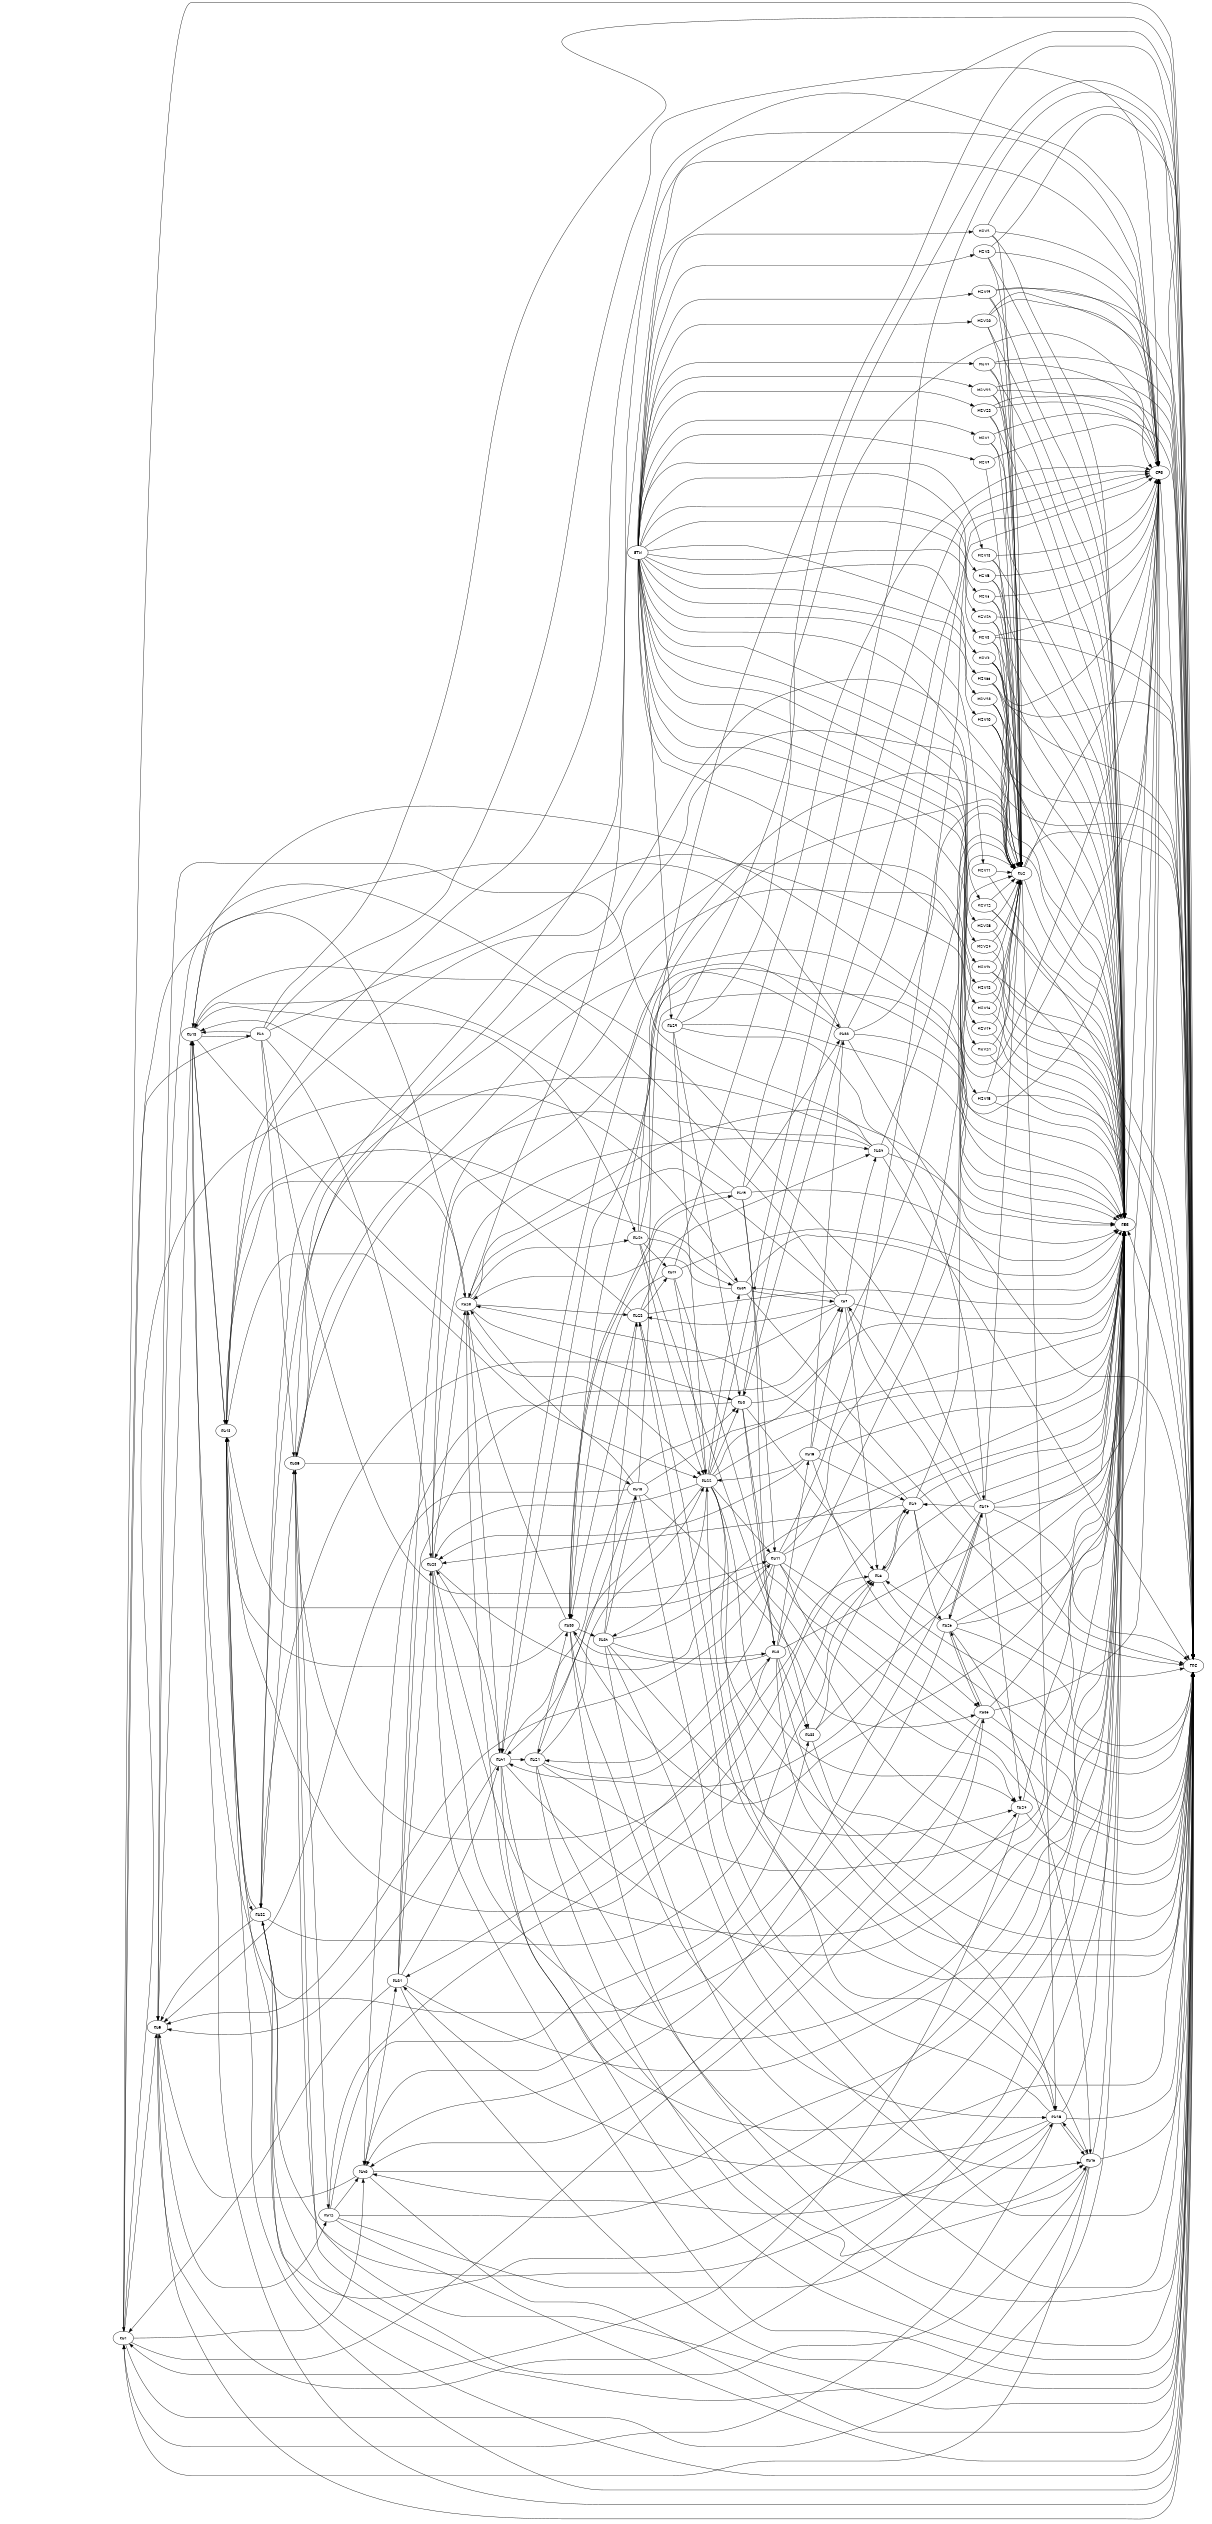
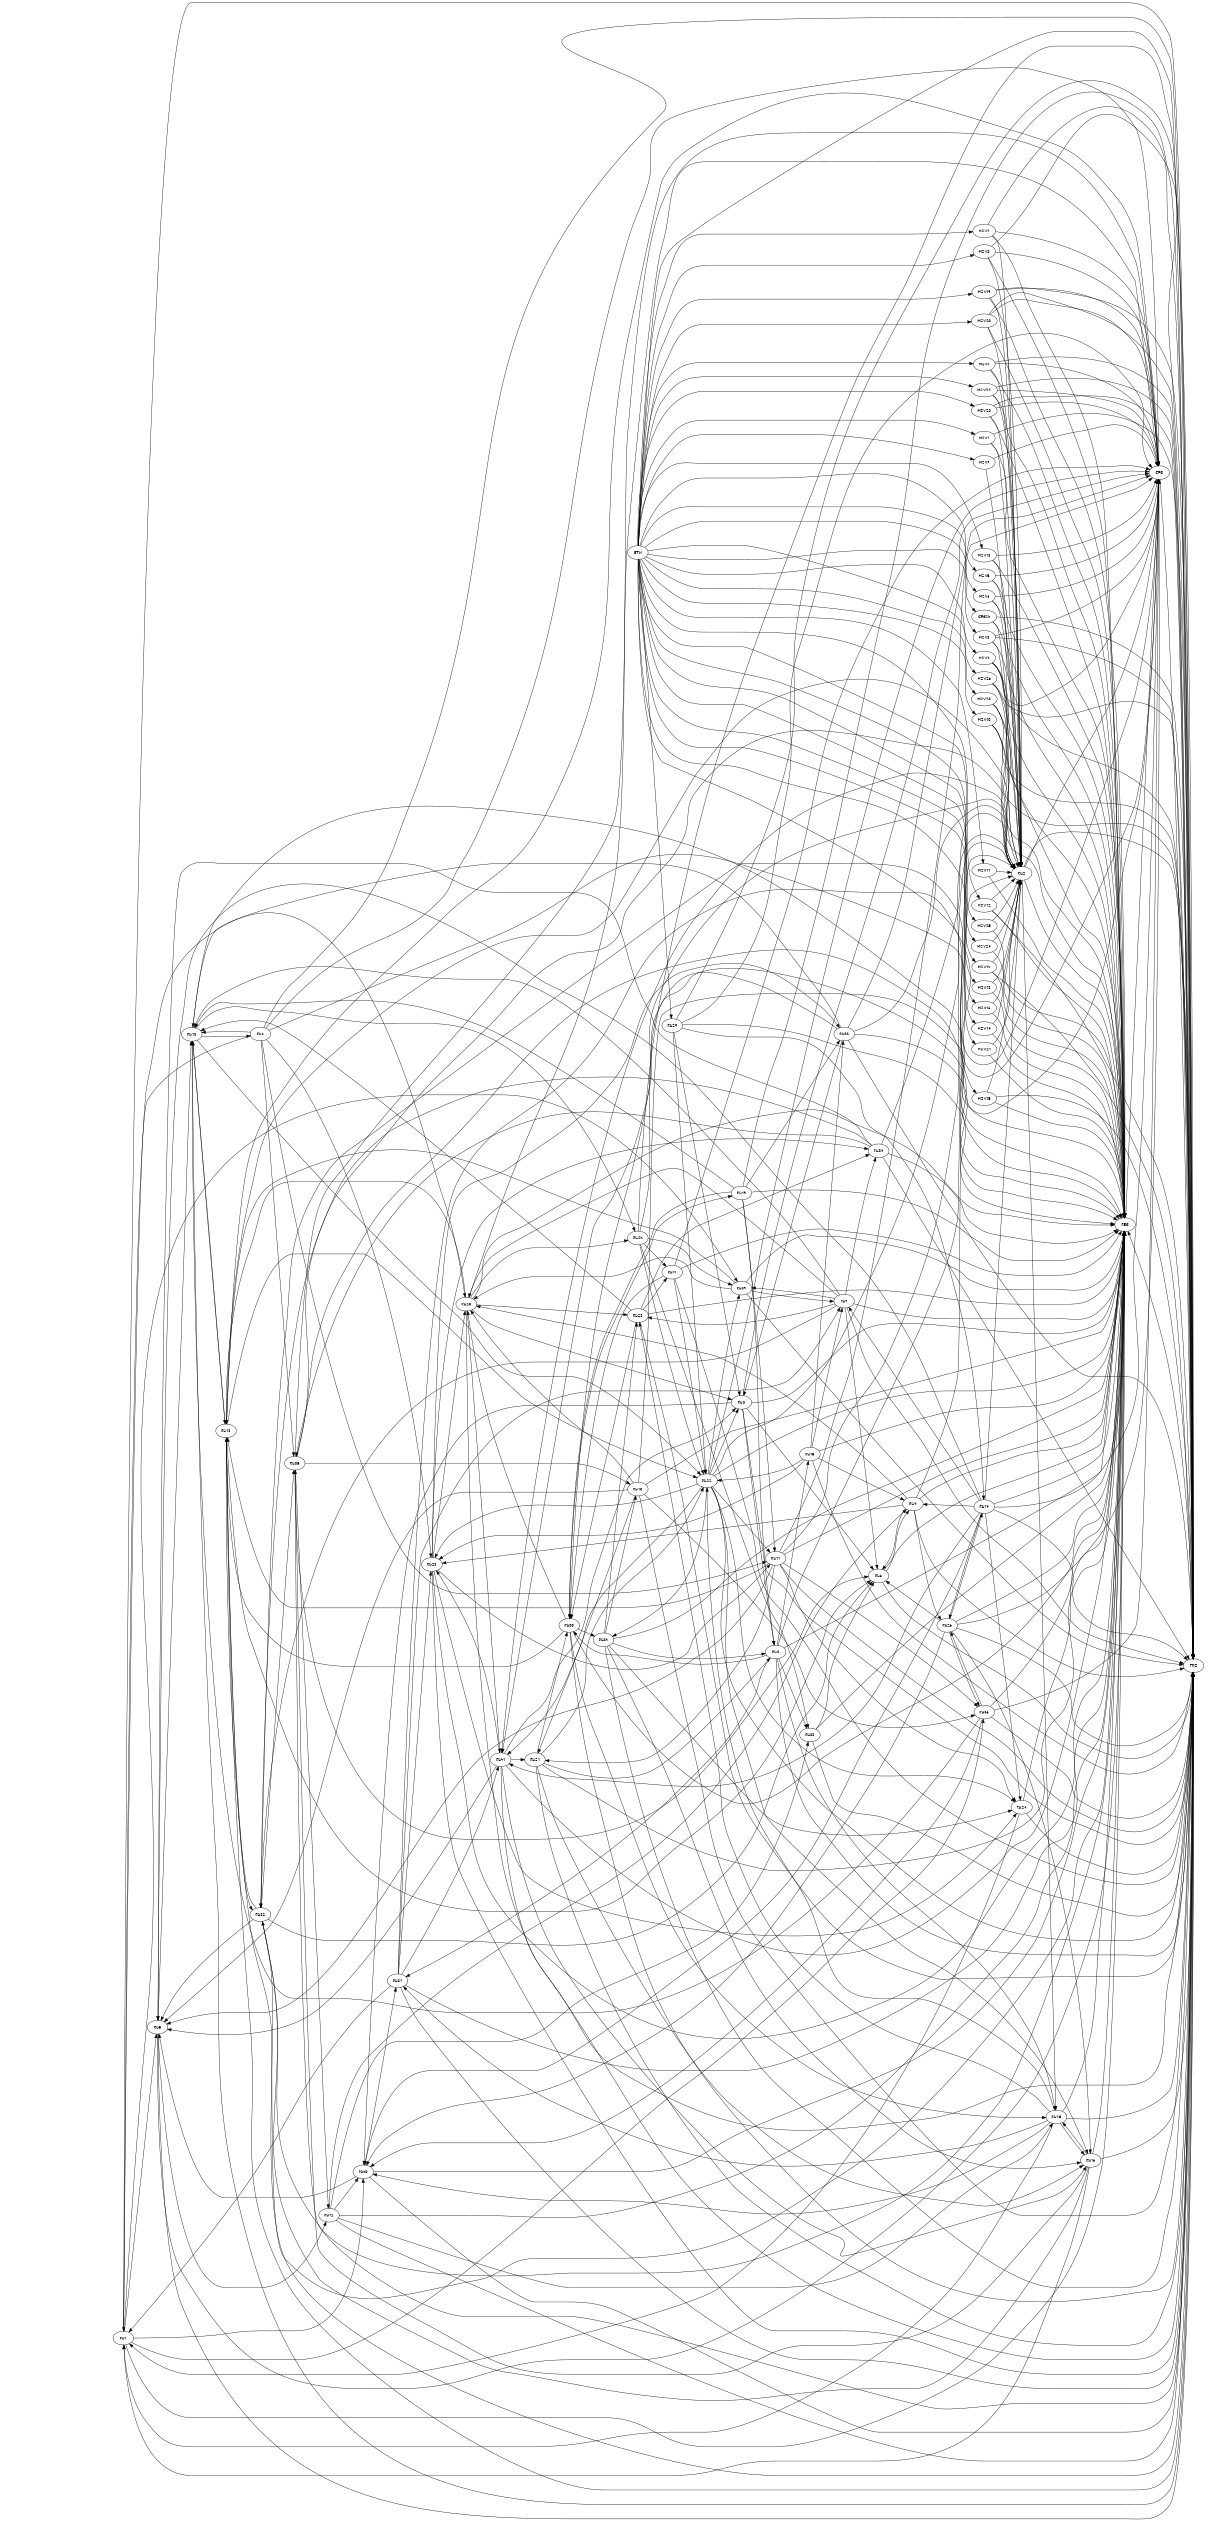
(984, 617) -> (984, 617)
(984, 679) -> (984, 679)
